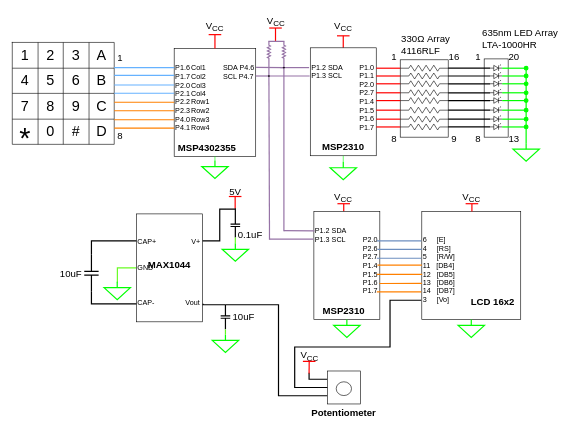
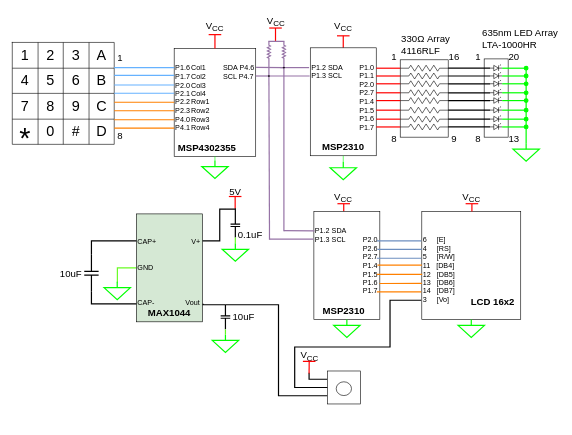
(170, 265) -> (170, 313)
(170, 268) -> (170, 268)
(344, 413) -> none
